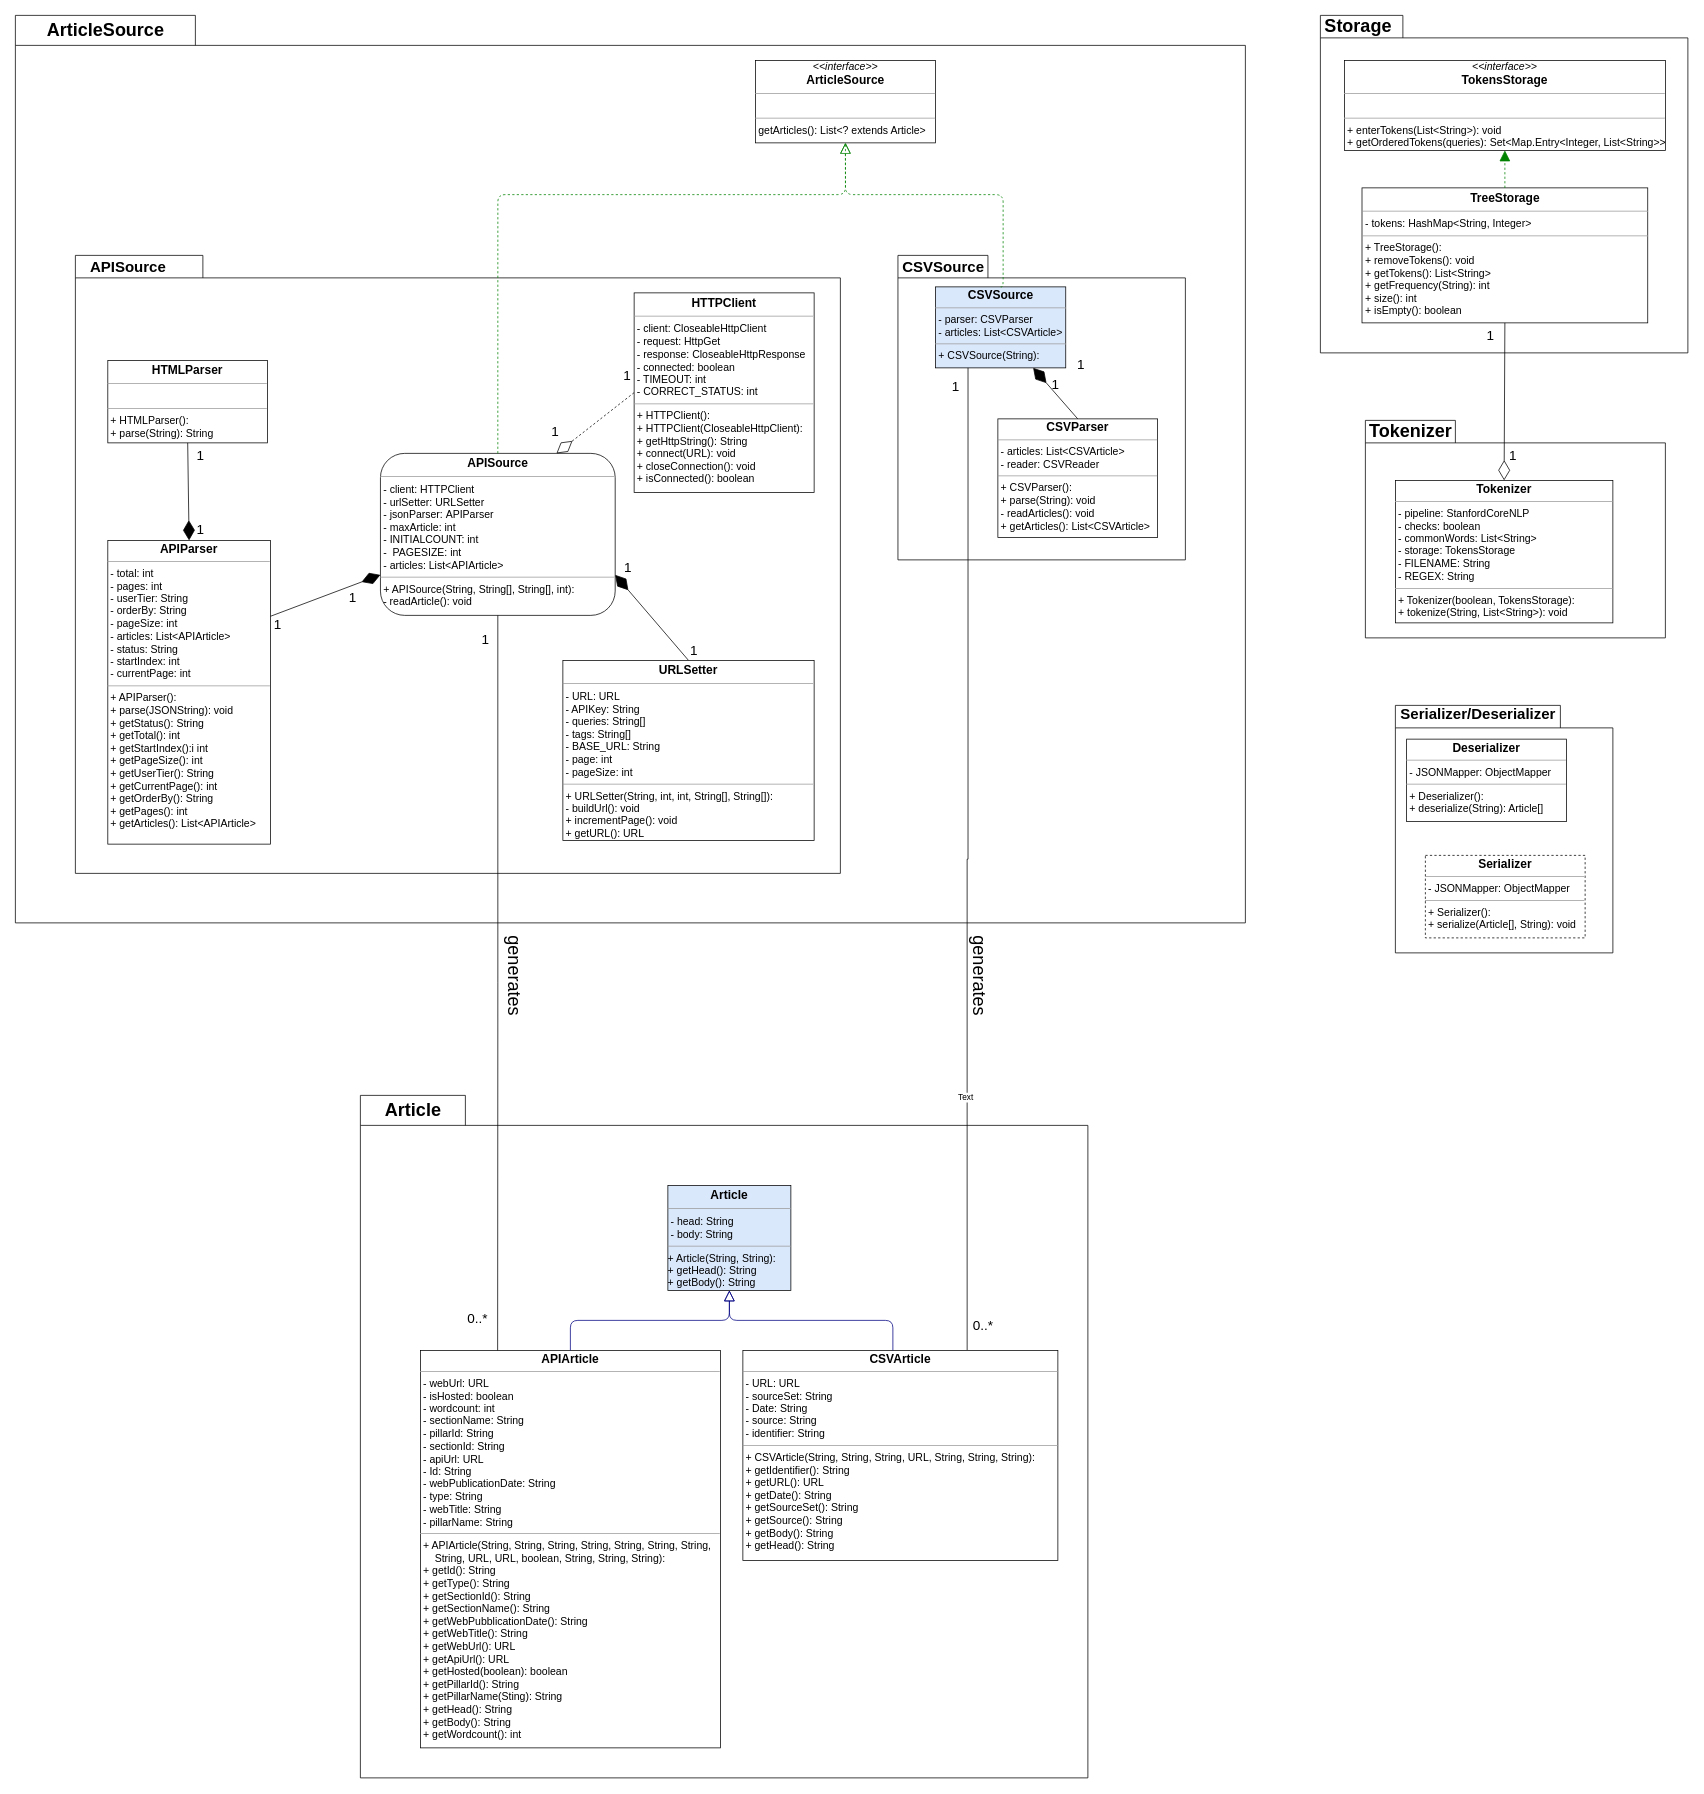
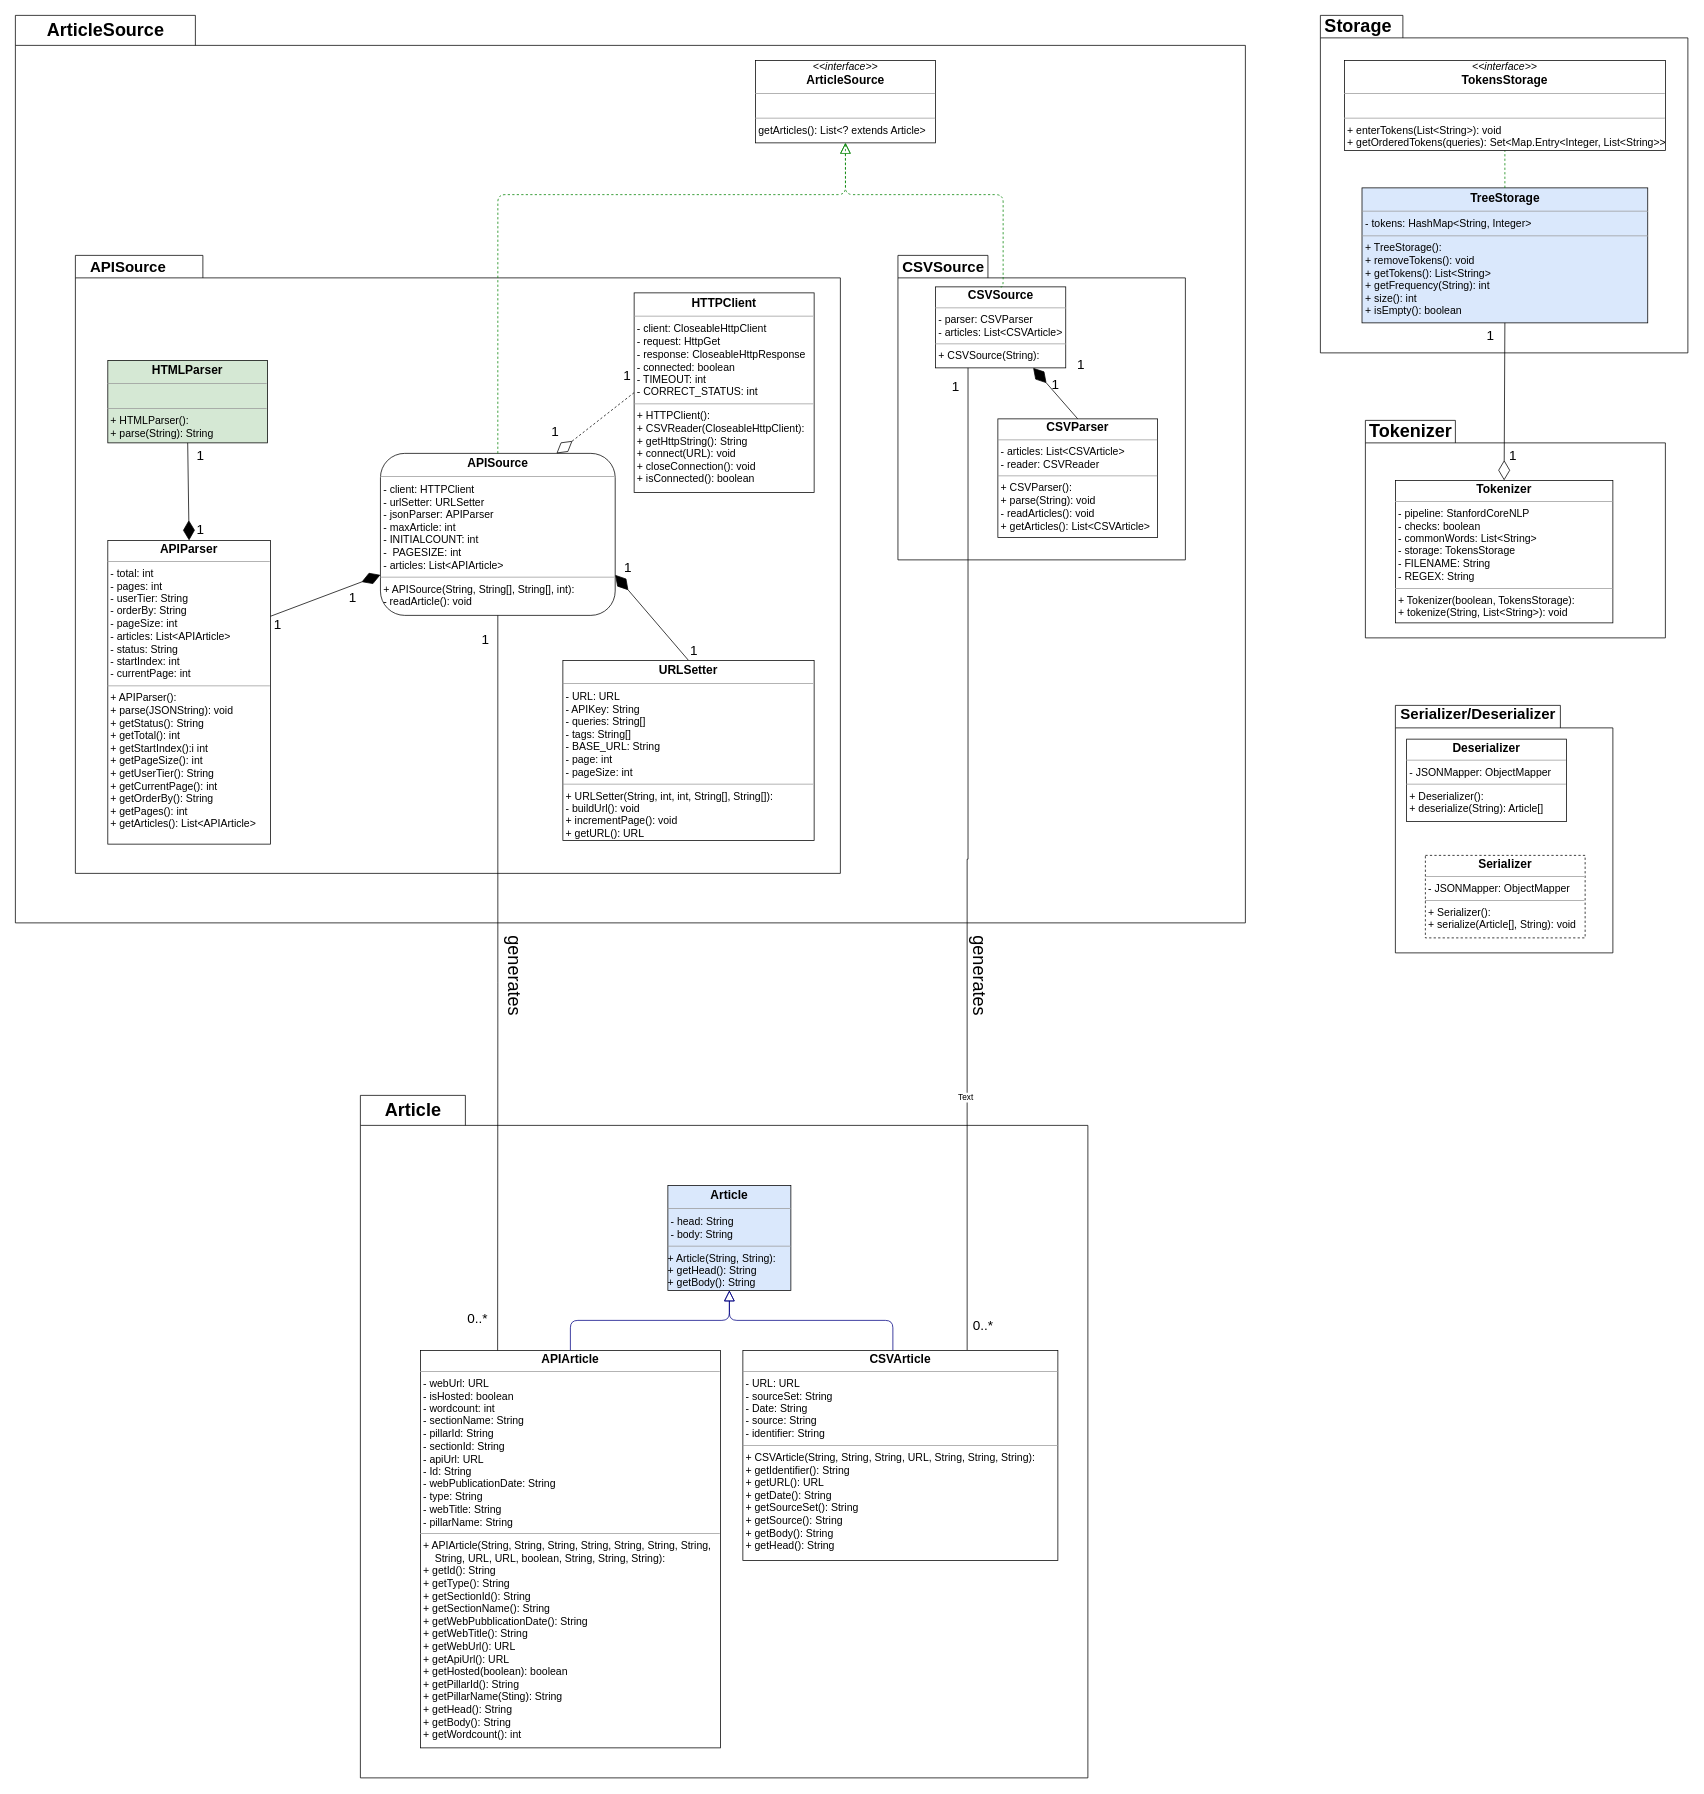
(1505, 162) -> (1505, 156)
(1505, 255) -> (1505, 255)
(1001, 327) -> (1001, 327)
(726, 375) -> (726, 375)
(188, 402) -> (188, 402)
